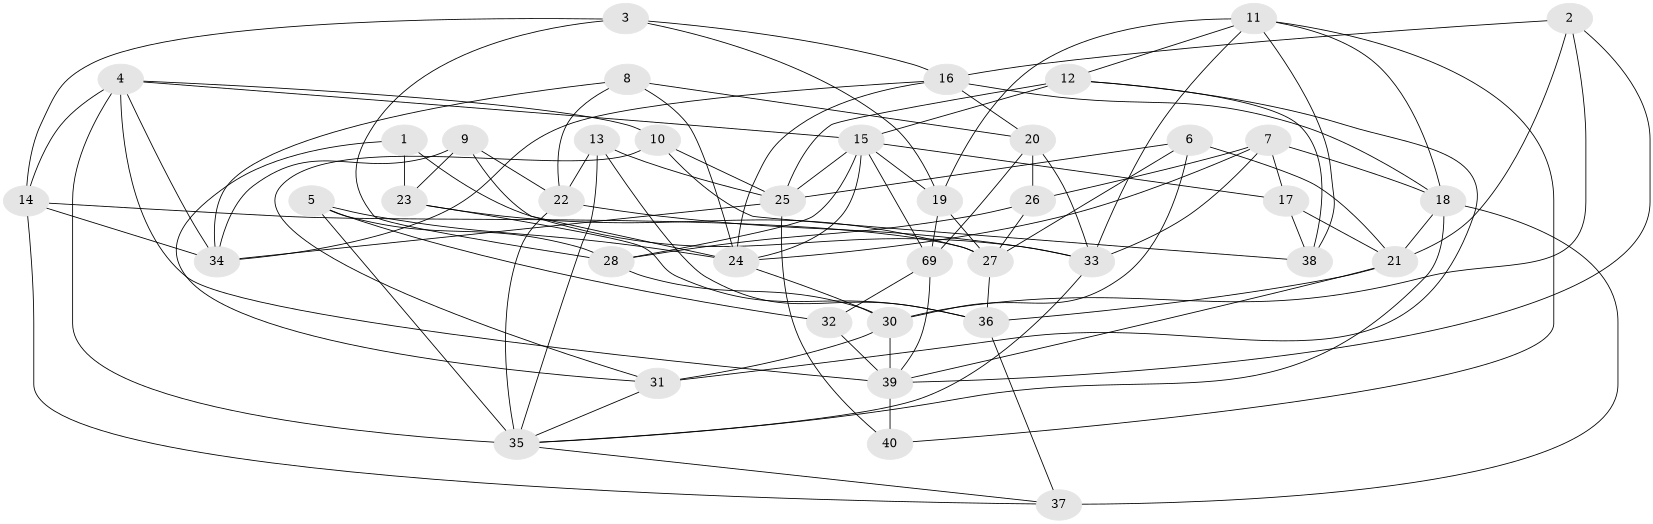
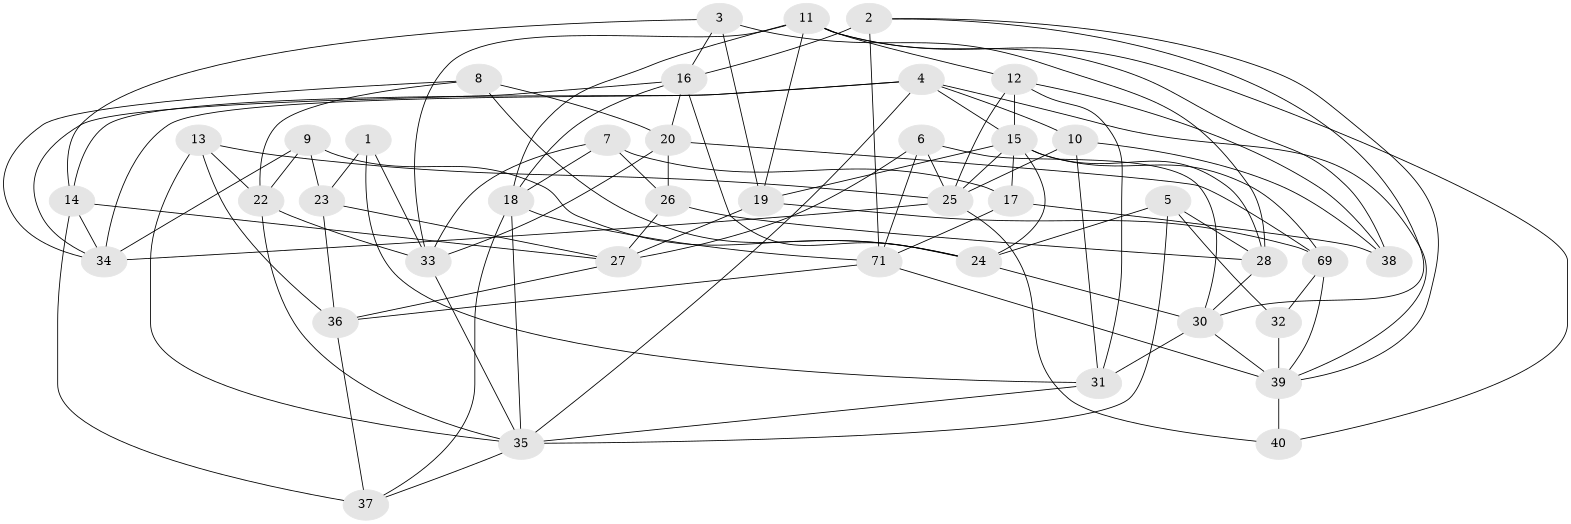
(1022, 225) -> none
(1395, 262) -> (879, 262)
